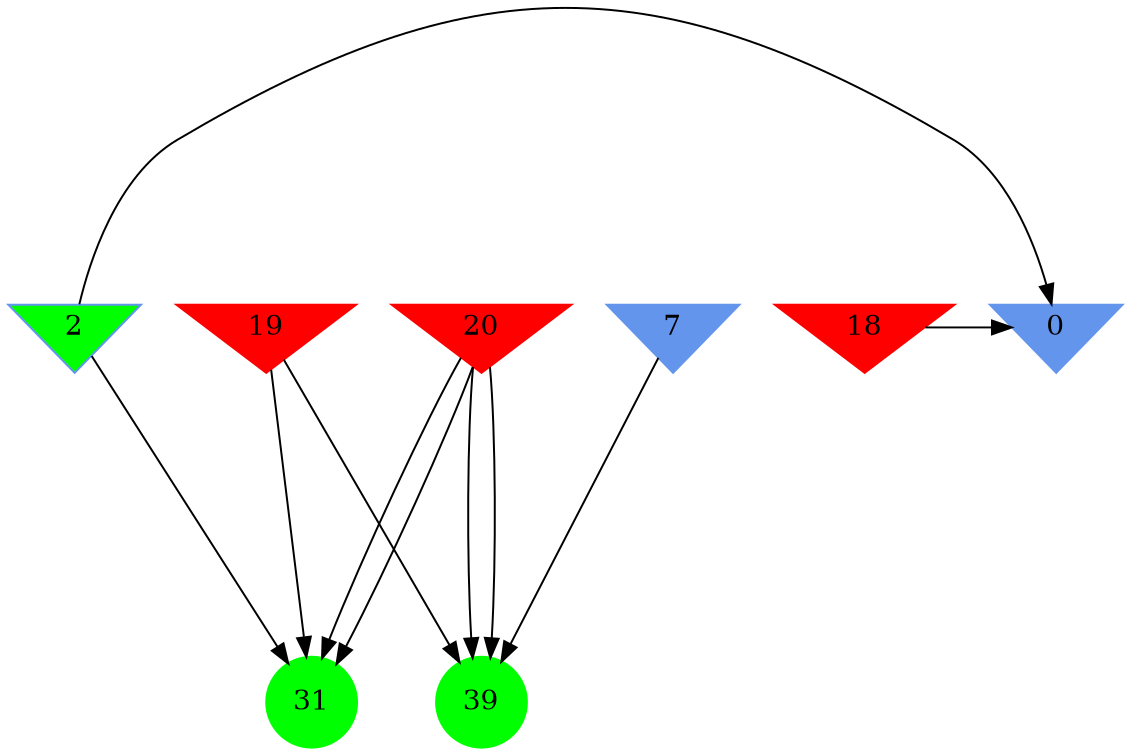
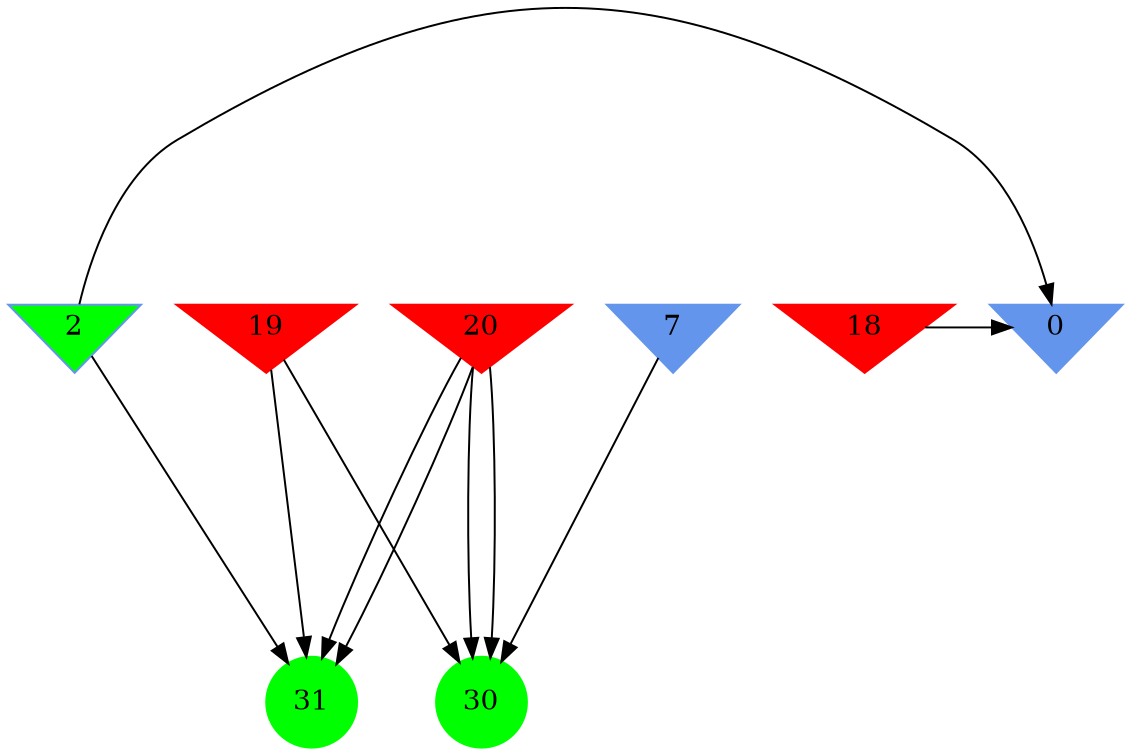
(482, 702) -> (482, 702)
